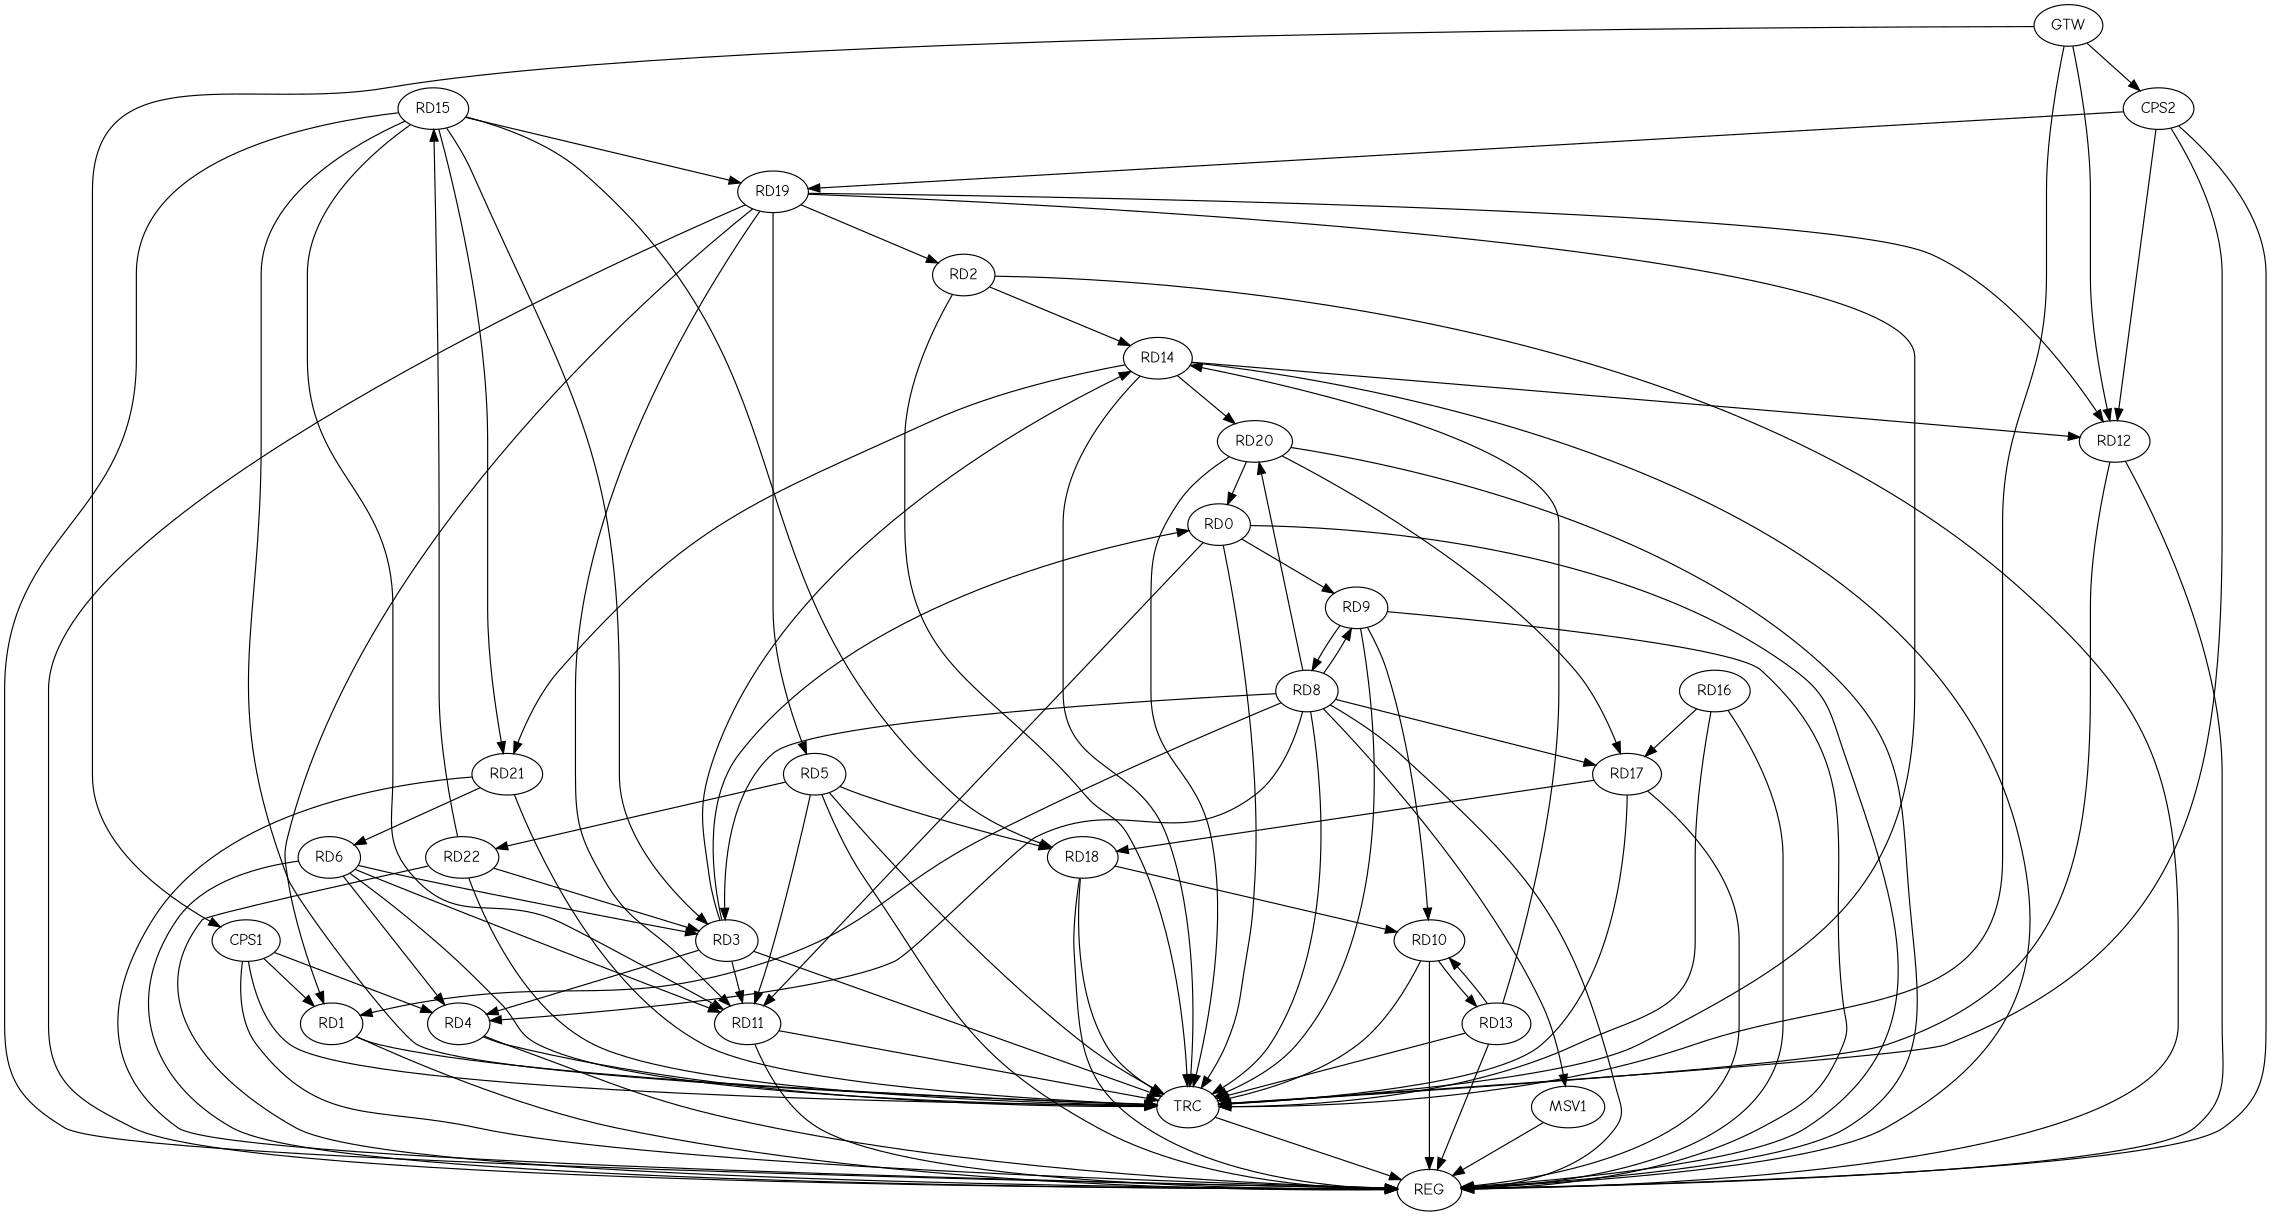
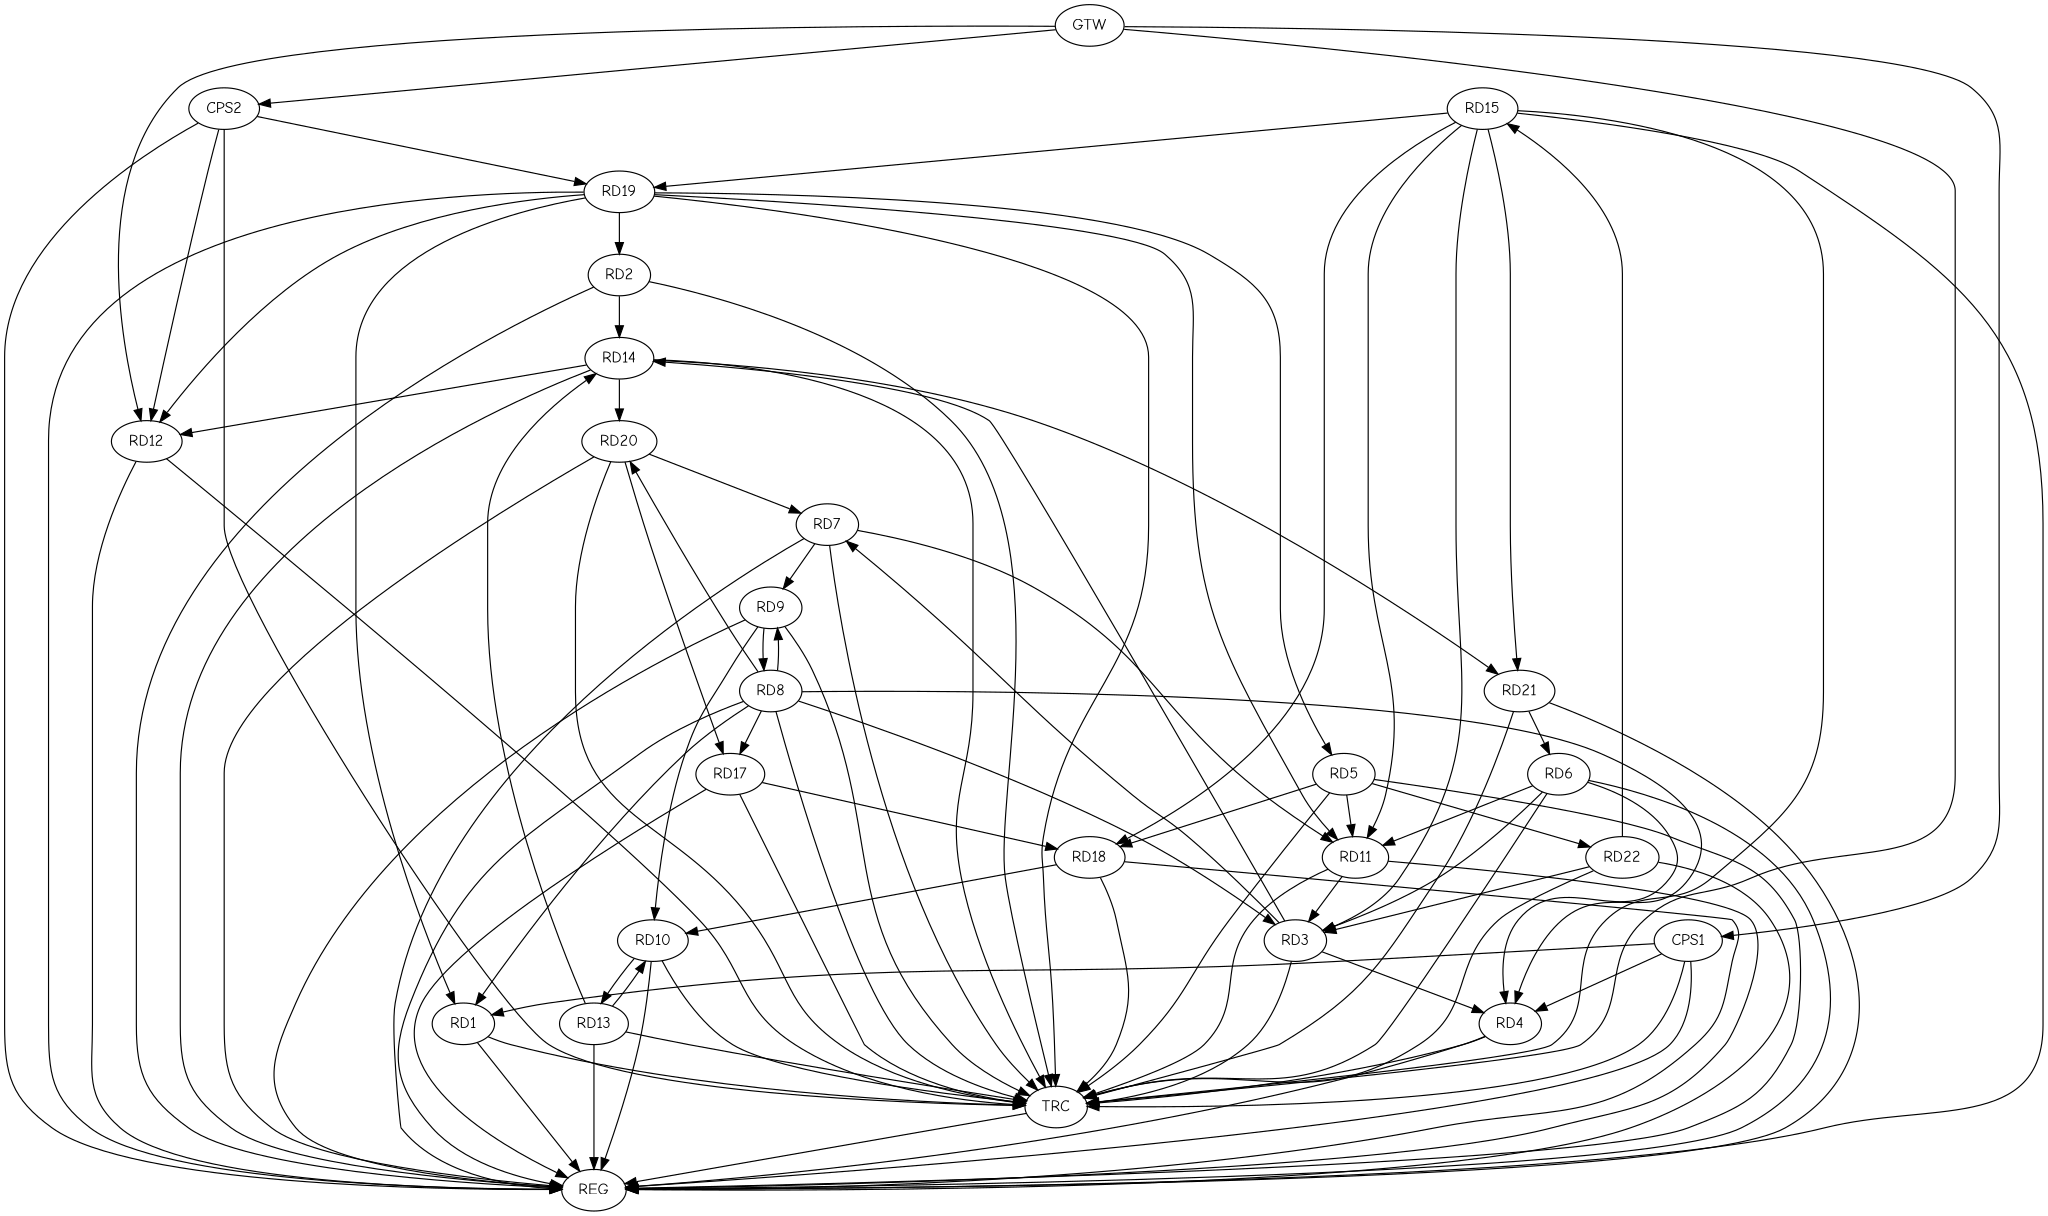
(1219, 525) -> (827, 525)
(1715, 691) -> none
(736, 979) -> (1329, 894)
(1568, 1107) -> none
